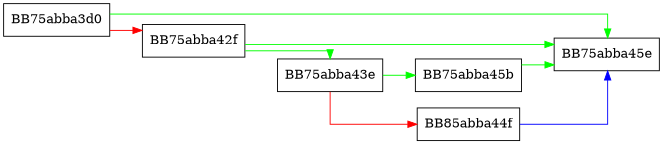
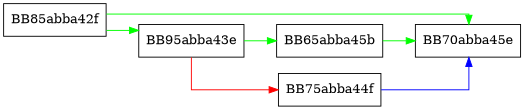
(57, 20) -> none
(194, 41) -> (55, 20)
(607, 54) -> (468, 41)
(330, 75) -> (191, 41)
(468, 75) -> (330, 41)
(468, 124) -> (330, 90)
